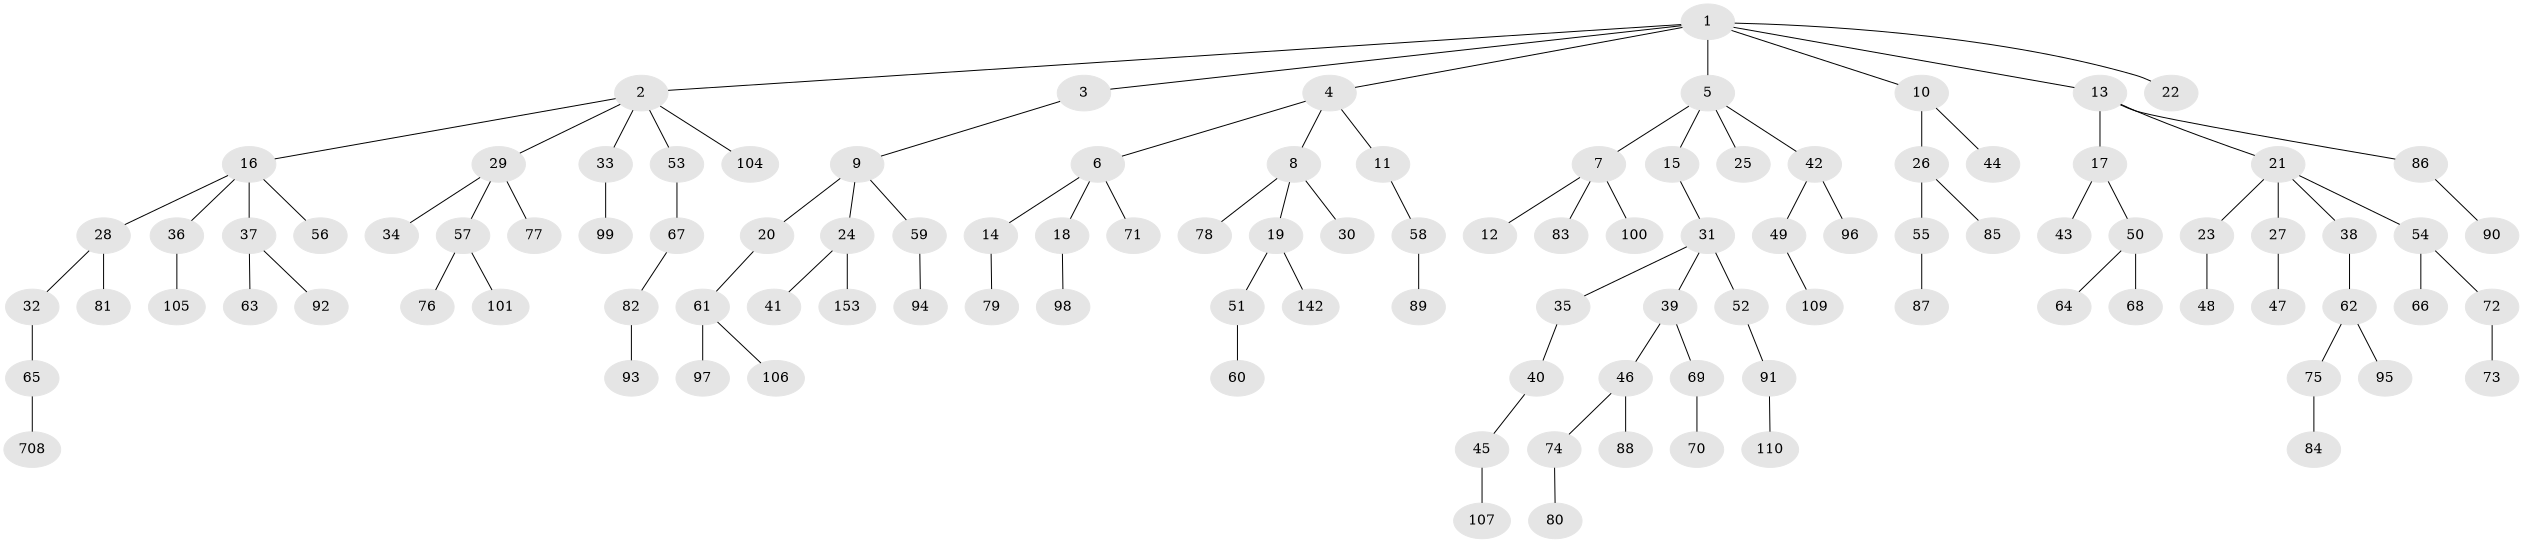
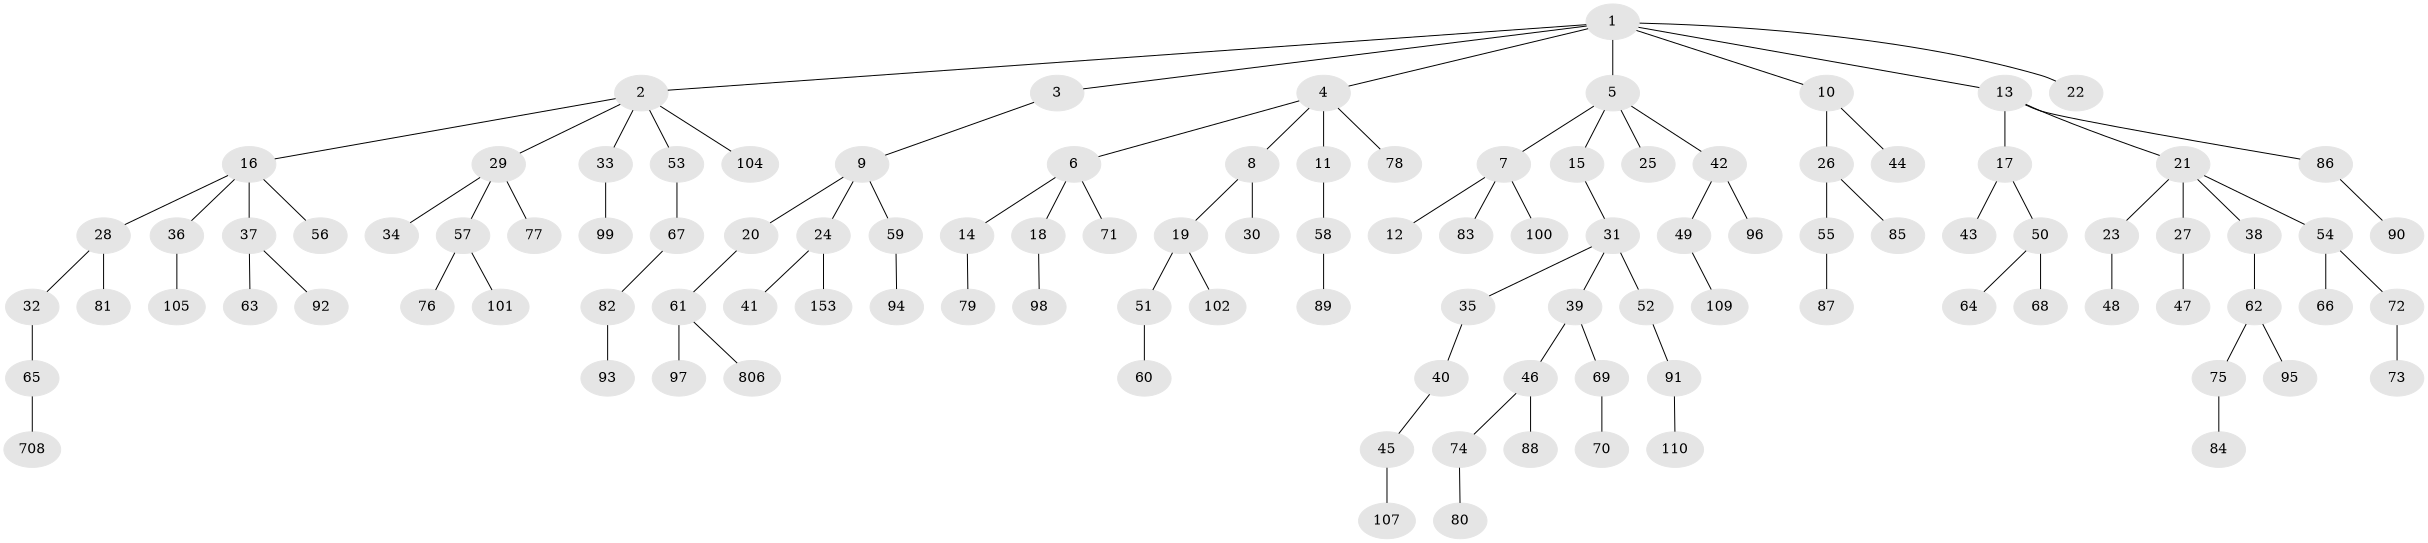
(1249, 200) -> (1359, 129)
(1311, 307) -> (1218, 307)
(776, 378) -> (752, 378)
